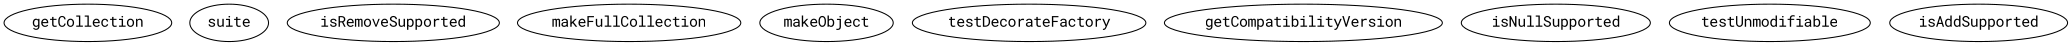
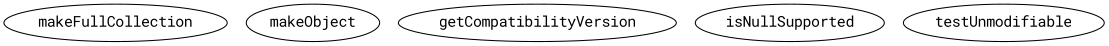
(88, 23) -> none
(229, 23) -> none
(393, 23) -> none
(1029, 23) -> none
(1979, 23) -> none
